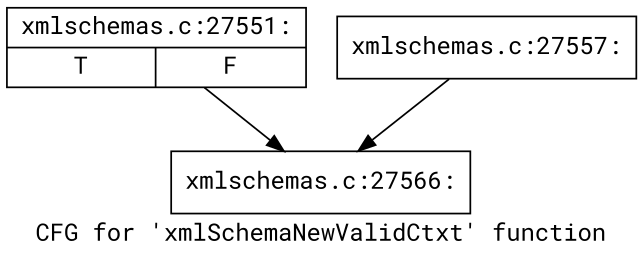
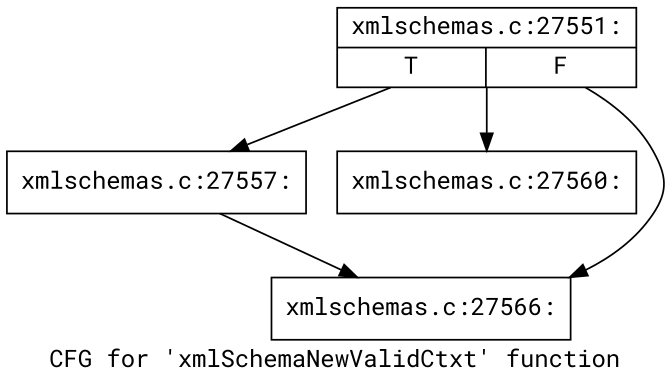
none -> (319, 116)
none -> (487, 182)
